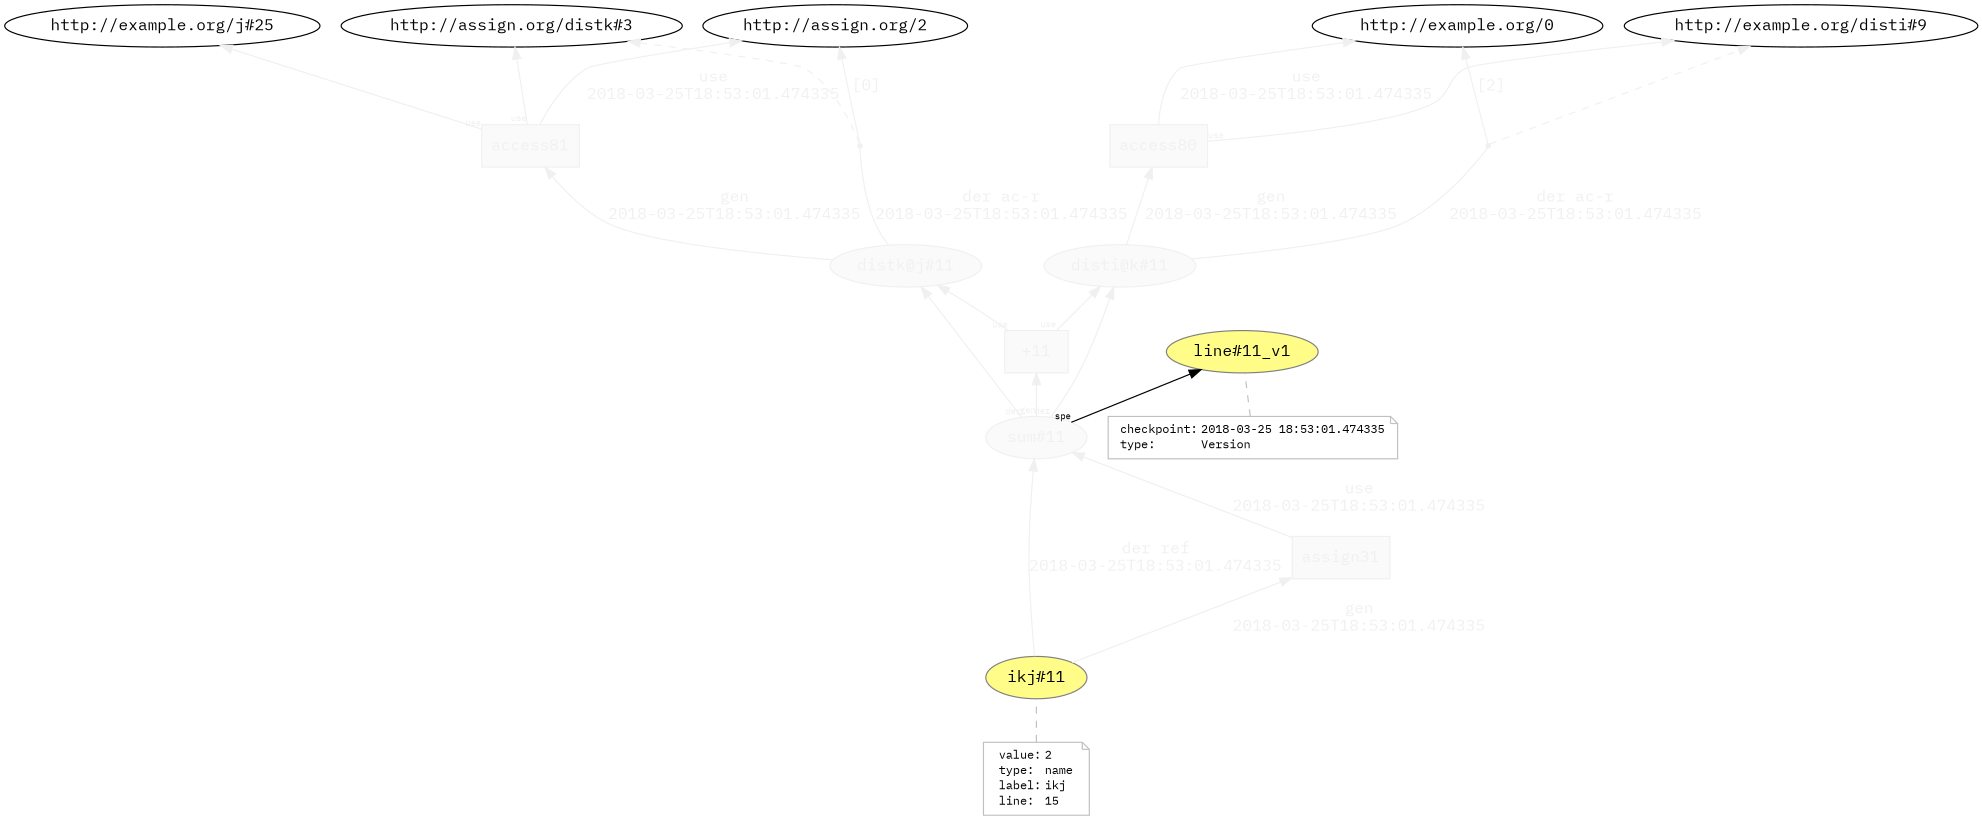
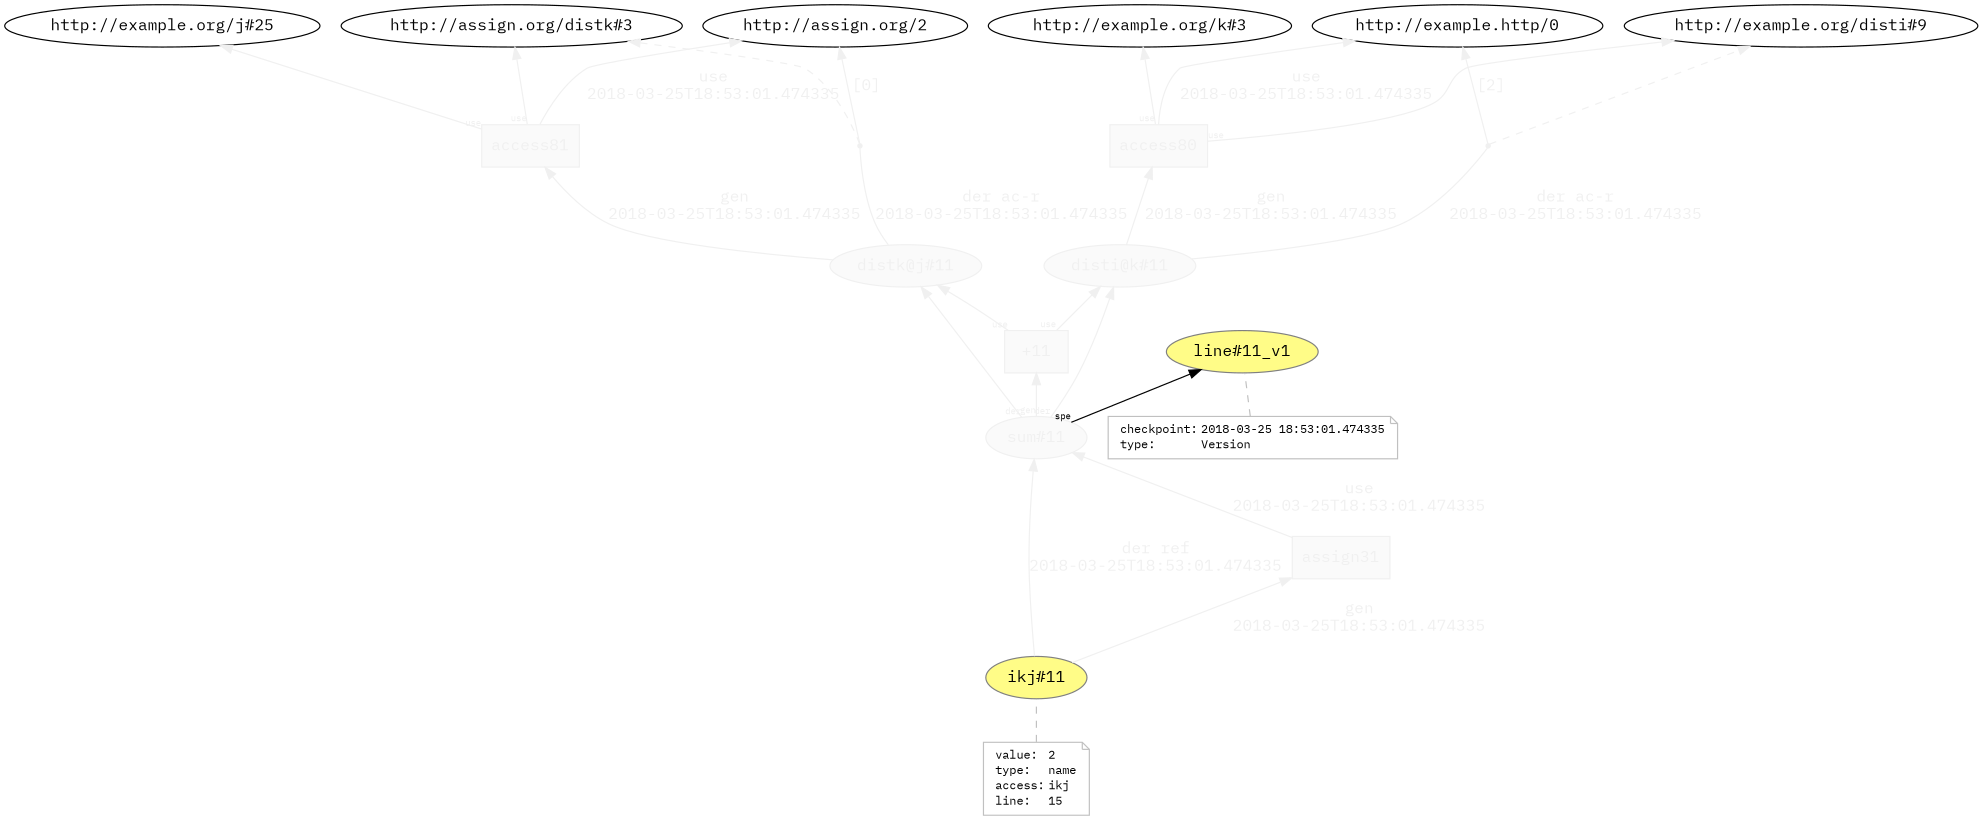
none -> (1140, 26)
(1458, 26) -> (1458, 26)
(1021, 786) -> (1021, 786)
